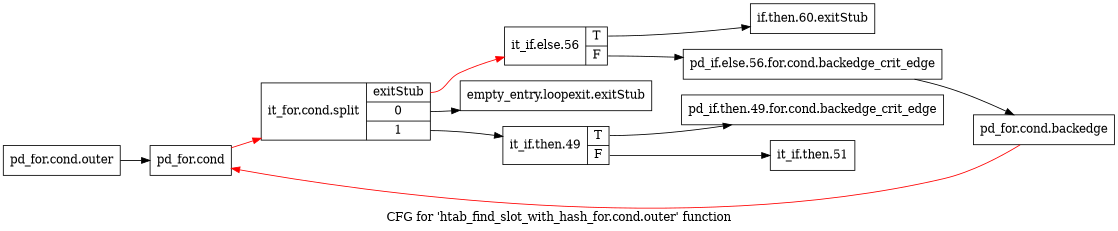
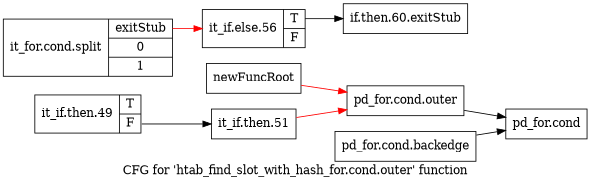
(813, 64) -> none
none -> (254, 78)
(556, 96) -> none
(813, 110) -> none
none -> (317, 114)
(463, 132) -> none
(242, 144) -> none
(634, 208) -> (487, 133)
